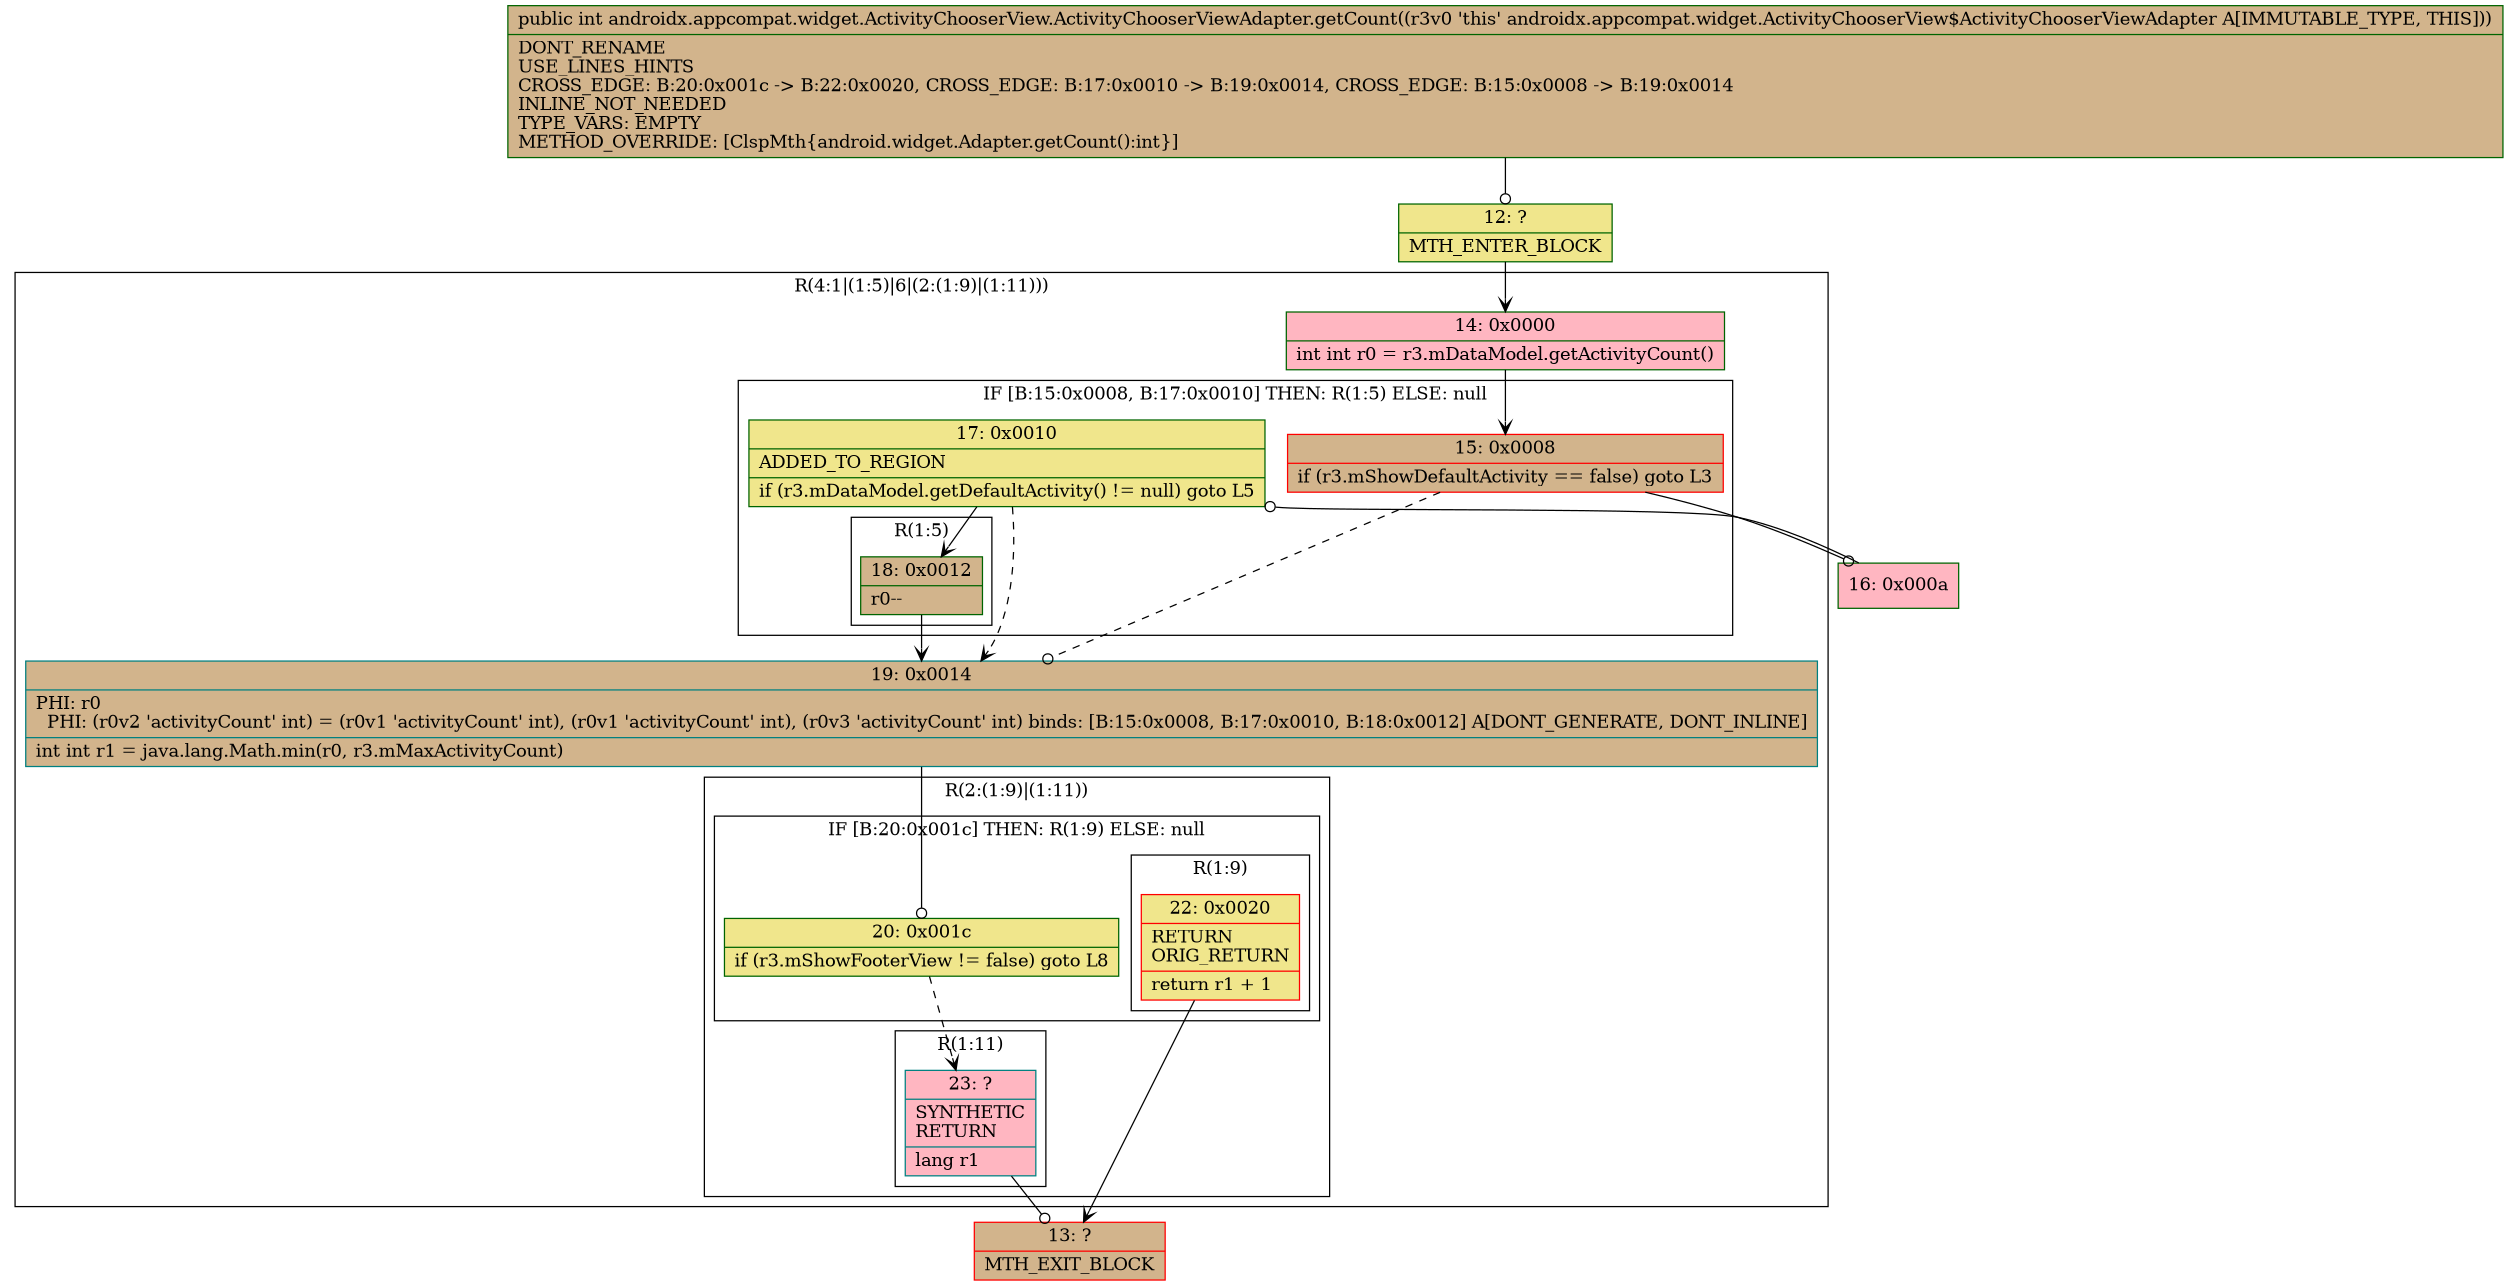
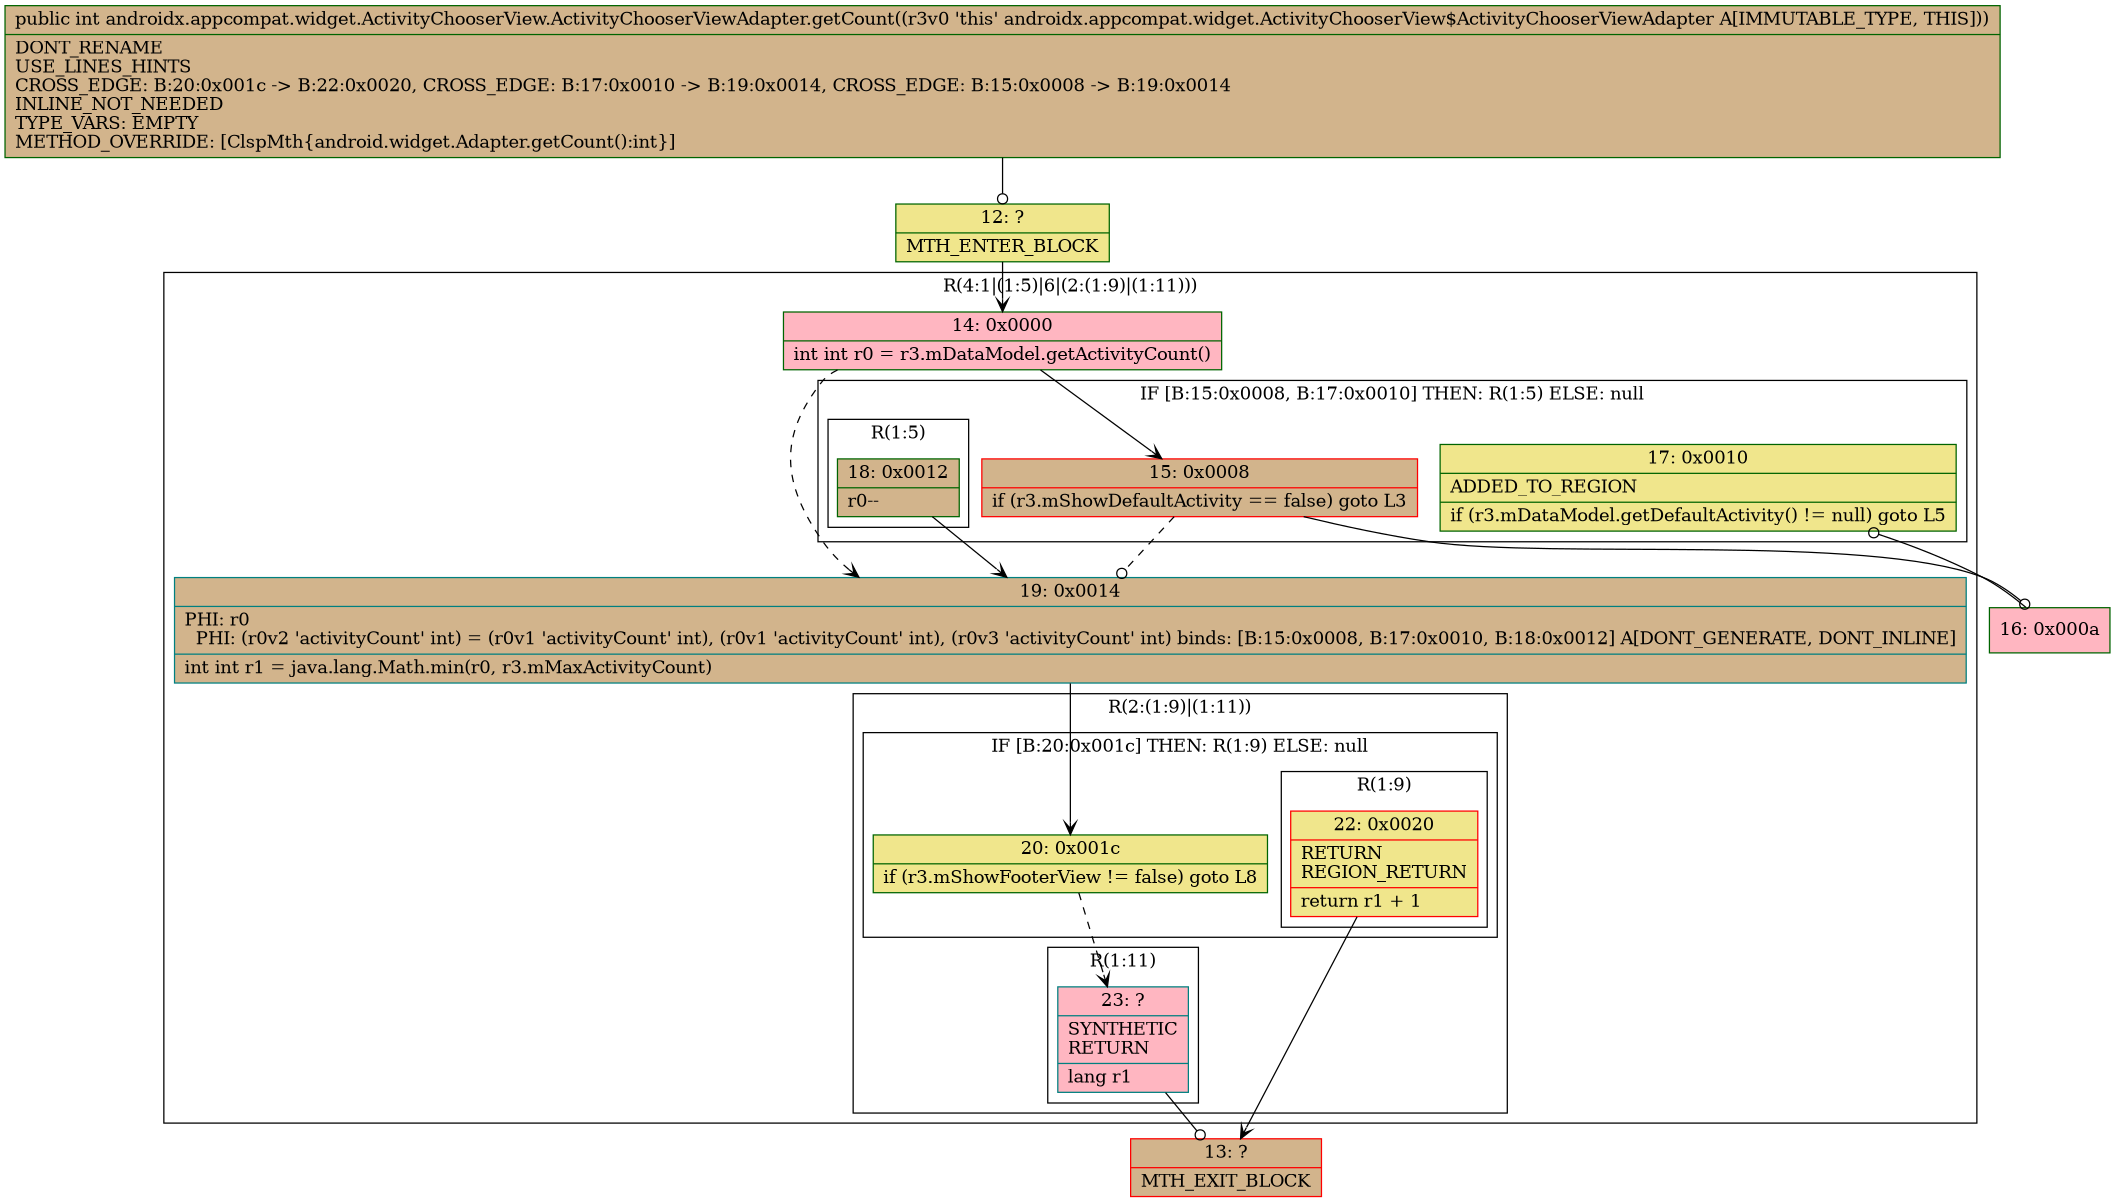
(963, 527) -> none
(1011, 581) -> (792, 471)
(922, 837) -> (1070, 753)
(1220, 956) -> (1384, 873)
